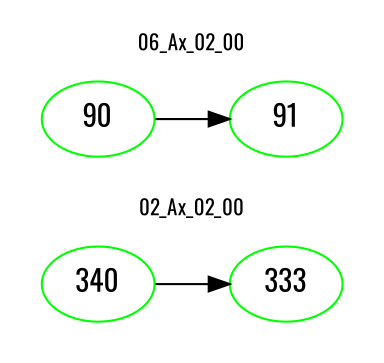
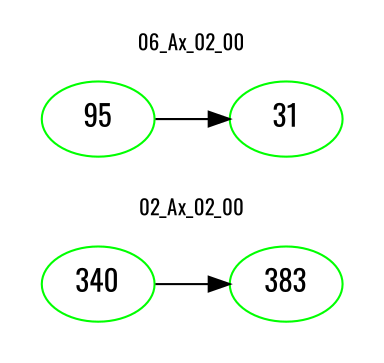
(98, 119) -> (98, 119)
(286, 119) -> (286, 119)
(286, 284) -> (286, 284)
